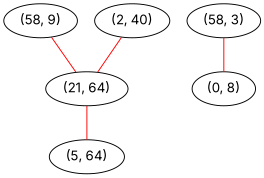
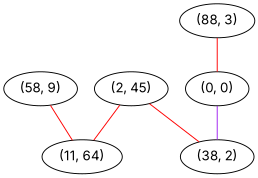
(132, 21) -> (131, 89)
(224, 21) -> (217, 21)
(87, 89) -> (82, 157)
(224, 89) -> (217, 89)
(87, 157) -> none
none -> (217, 157)
